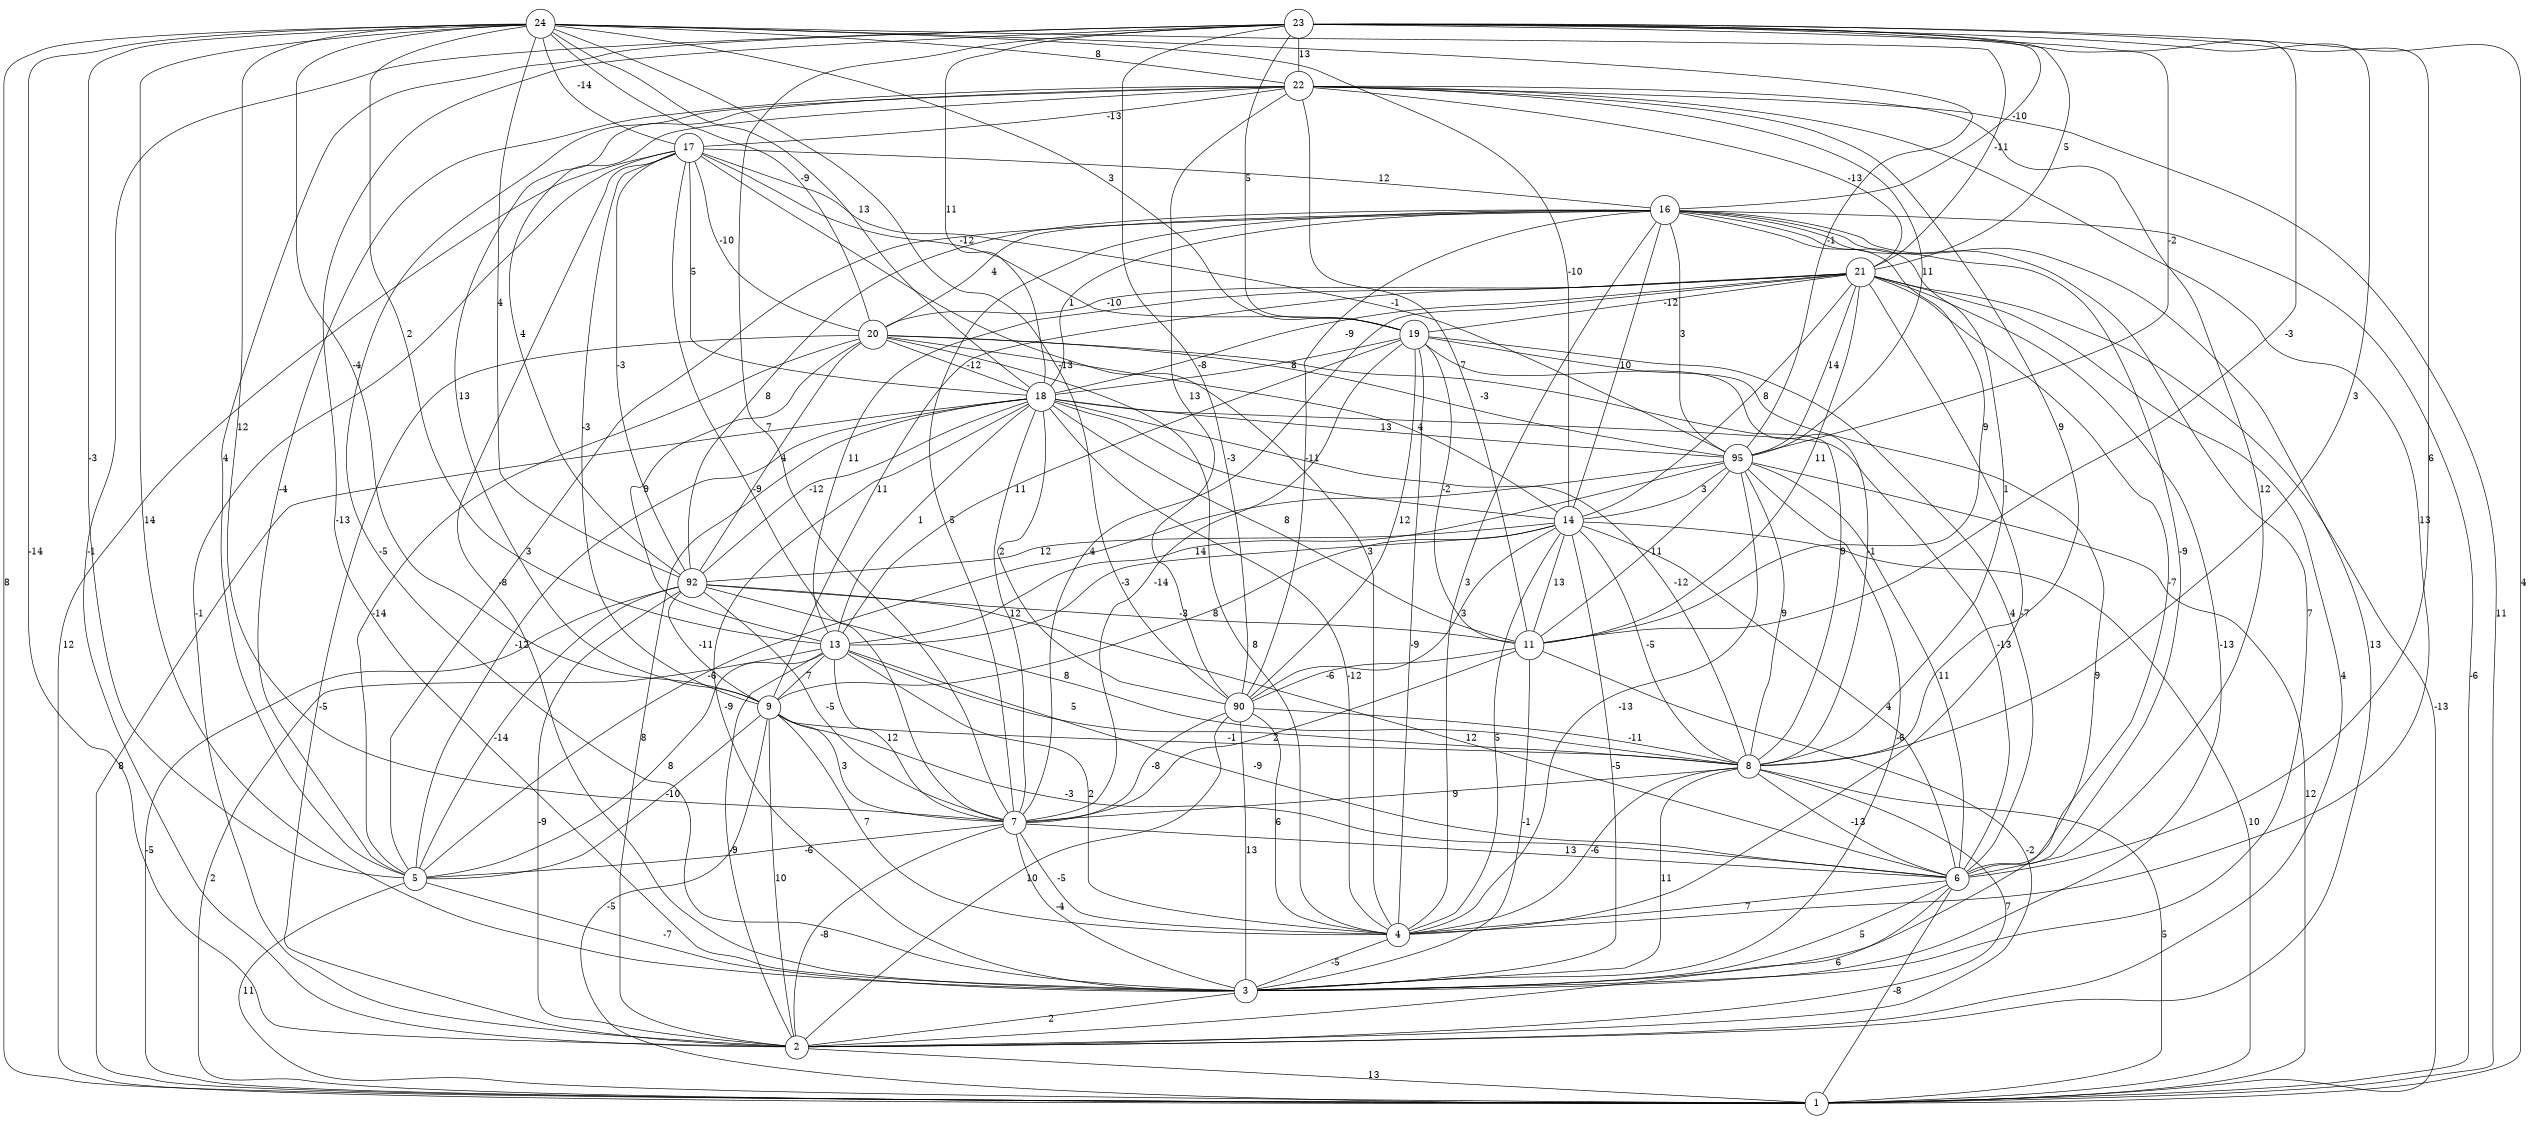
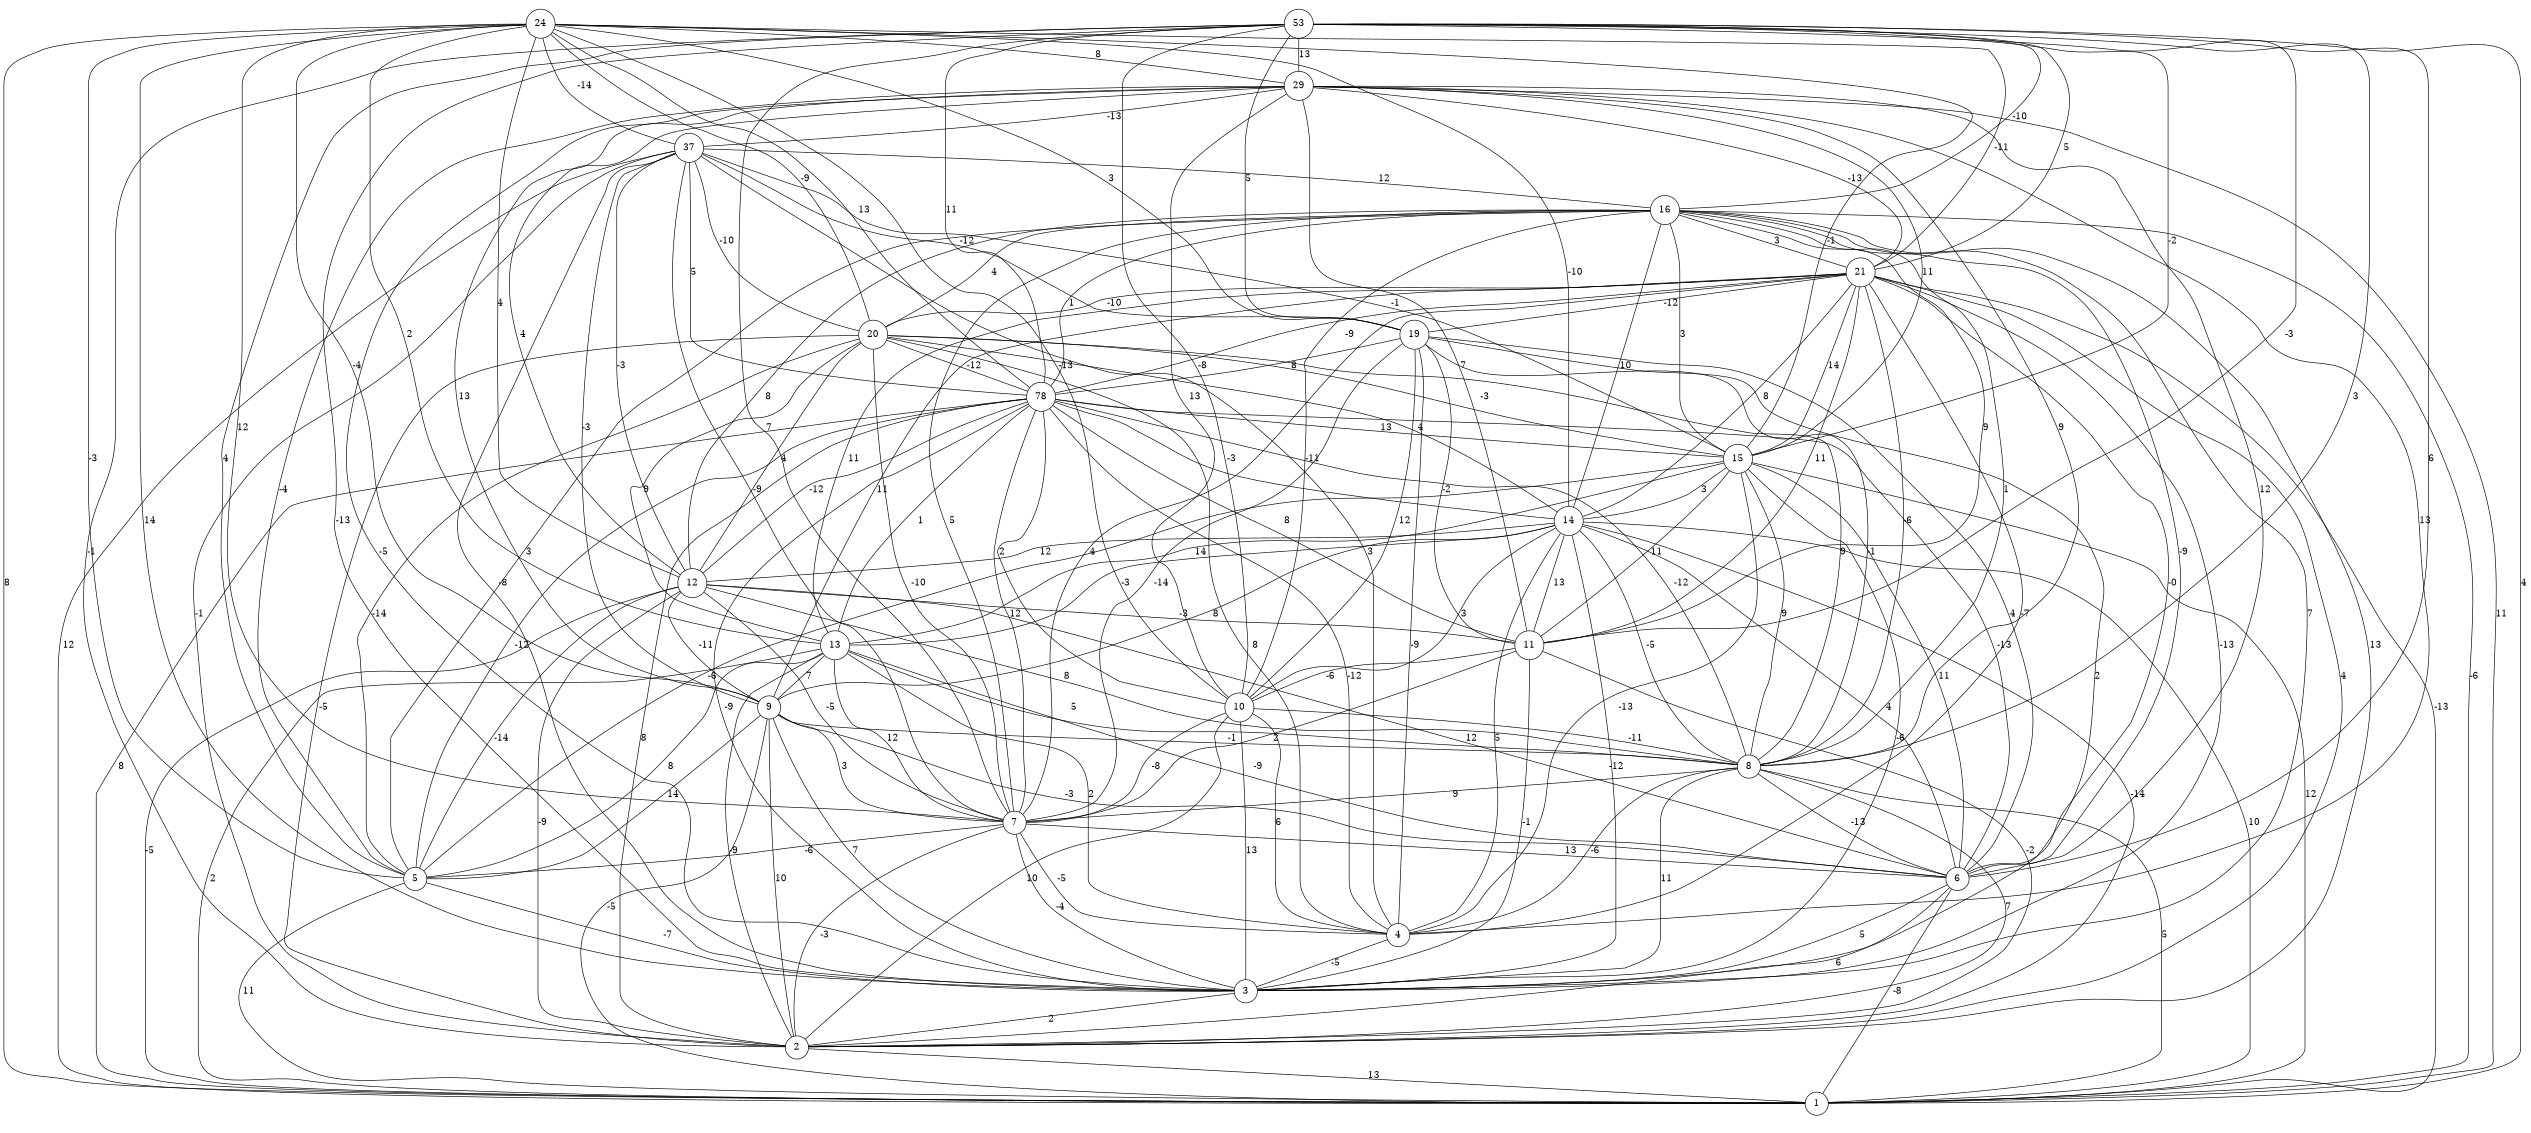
(1299, 24) -> (1299, 24)
(1299, 86) -> (1299, 86)
(689, 148) -> (689, 148)
(1041, 397) -> (1041, 397)
(1099, 451) -> none
(1738, 459) -> (1738, 459)
none -> (1901, 558)
(1469, 560) -> (1763, 241)
(692, 583) -> (692, 583)
(2173, 583) -> (2173, 583)
none -> (910, 595)
(28, 599) -> (1838, 1018)
(2098, 676) -> (2098, 676)
(1239, 707) -> (1239, 707)
(1617, 767) -> (1617, 767)
(673, 795) -> (673, 795)
(1678, 909) -> none
(1039, 918) -> (957, 926)
(825, 935) -> (825, 935)
